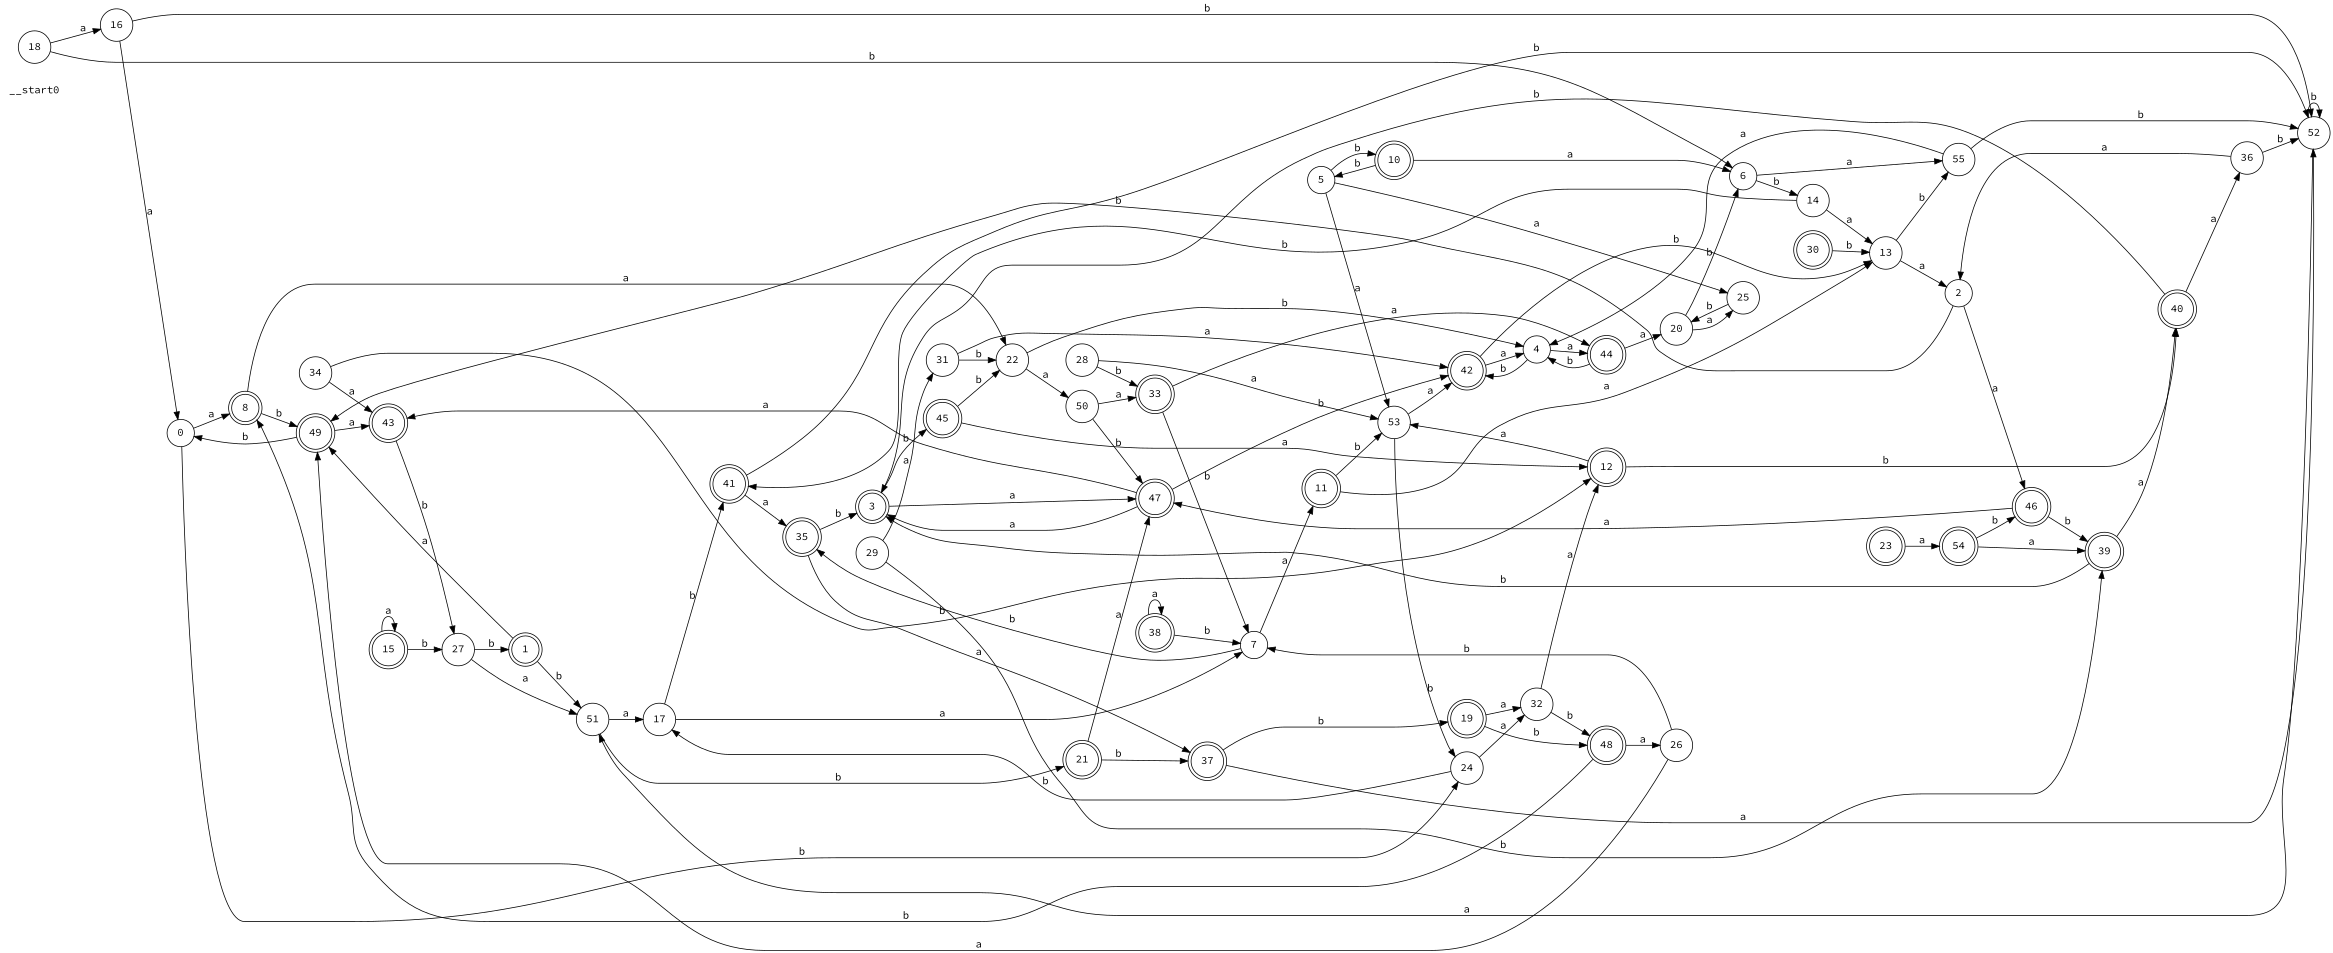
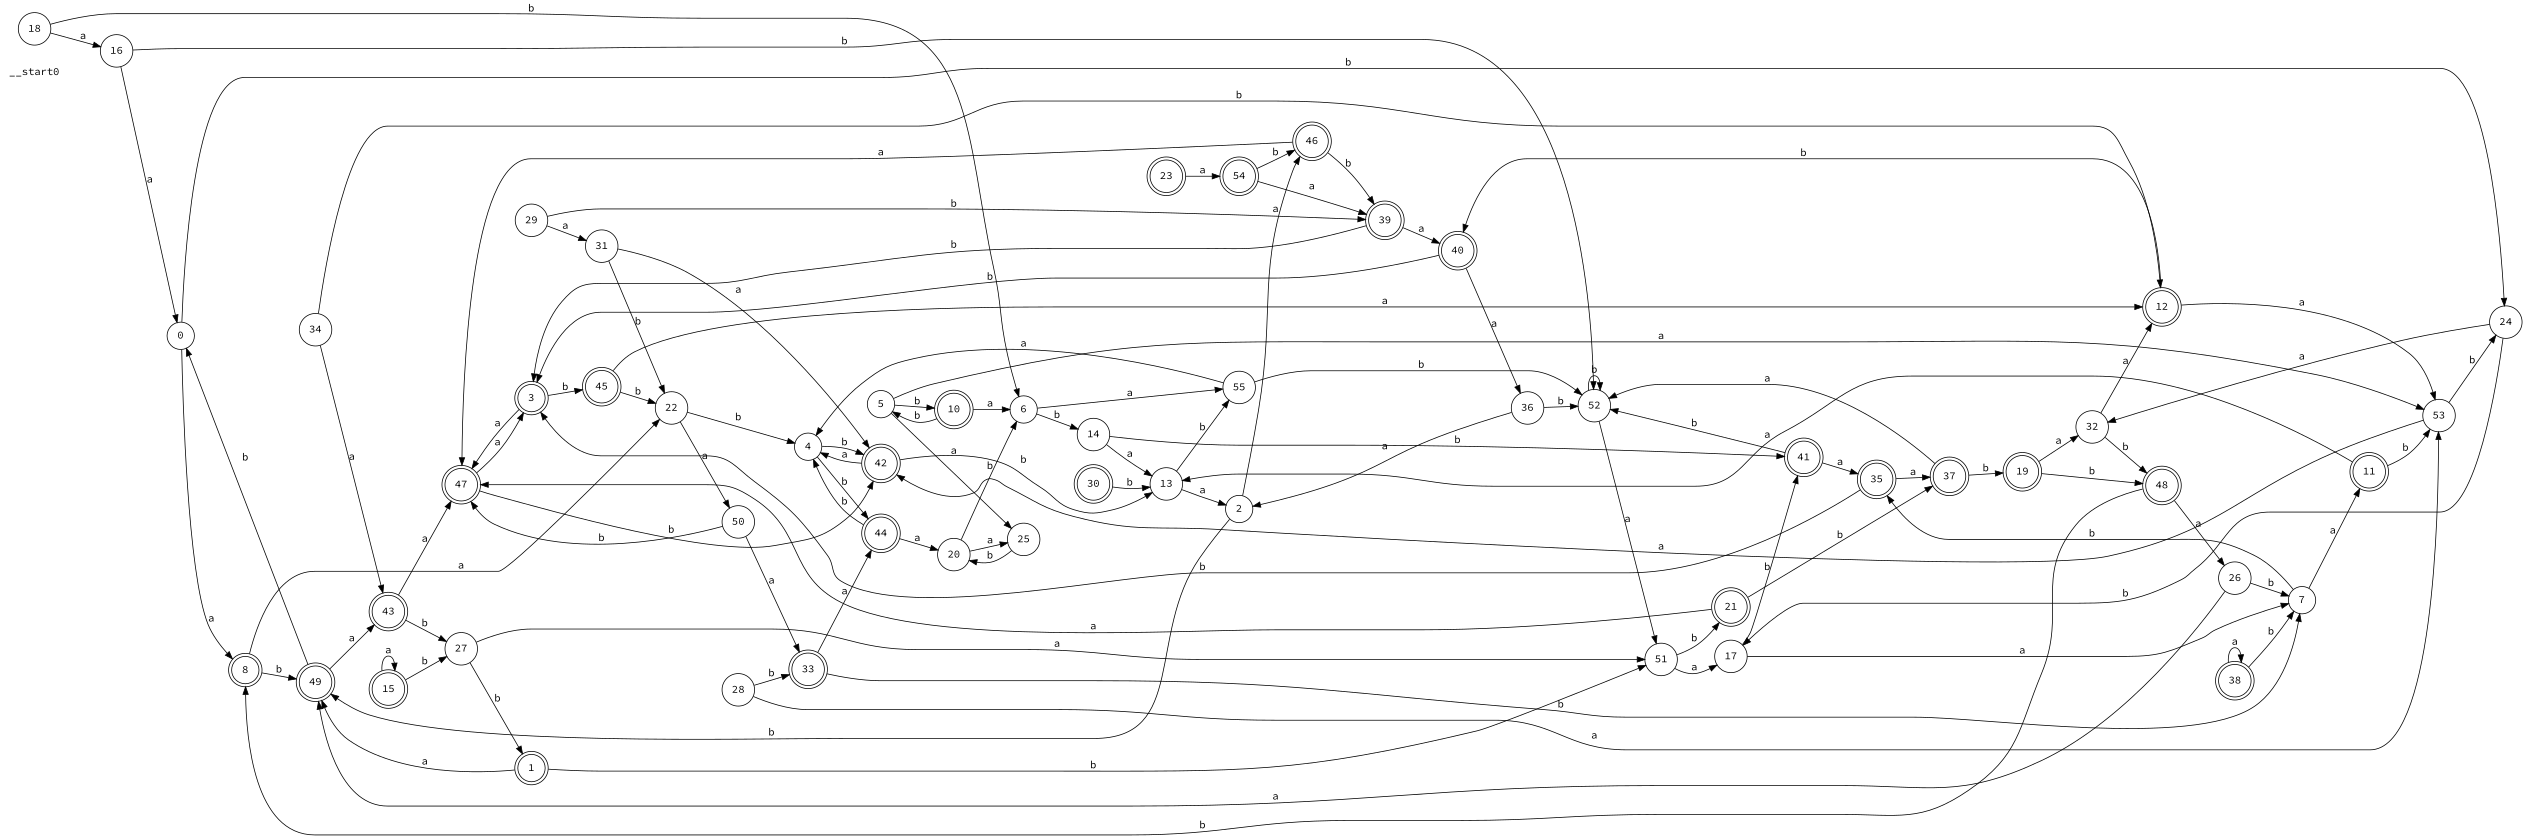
(1570, 347) -> (845, 482)
(782, 411) -> (423, 551)
